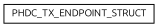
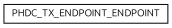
(79, 14) -> (86, 14)
